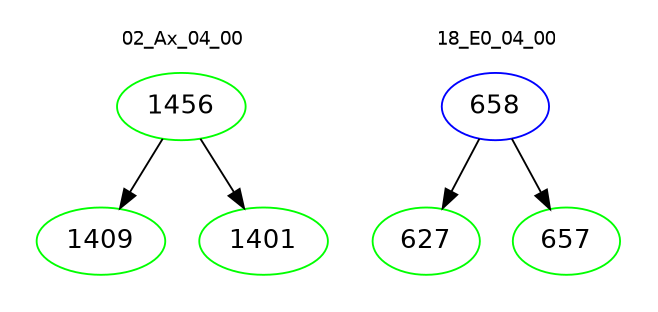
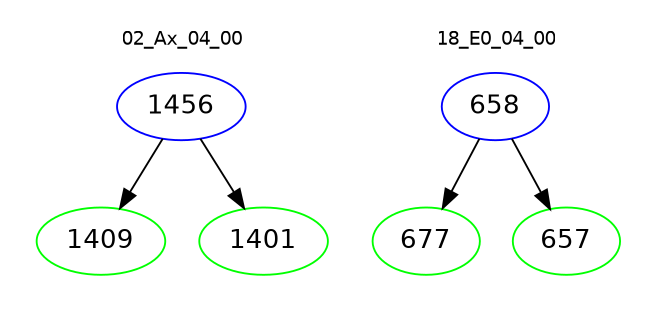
(181, 107) -> (181, 107)
(426, 241) -> (426, 241)
